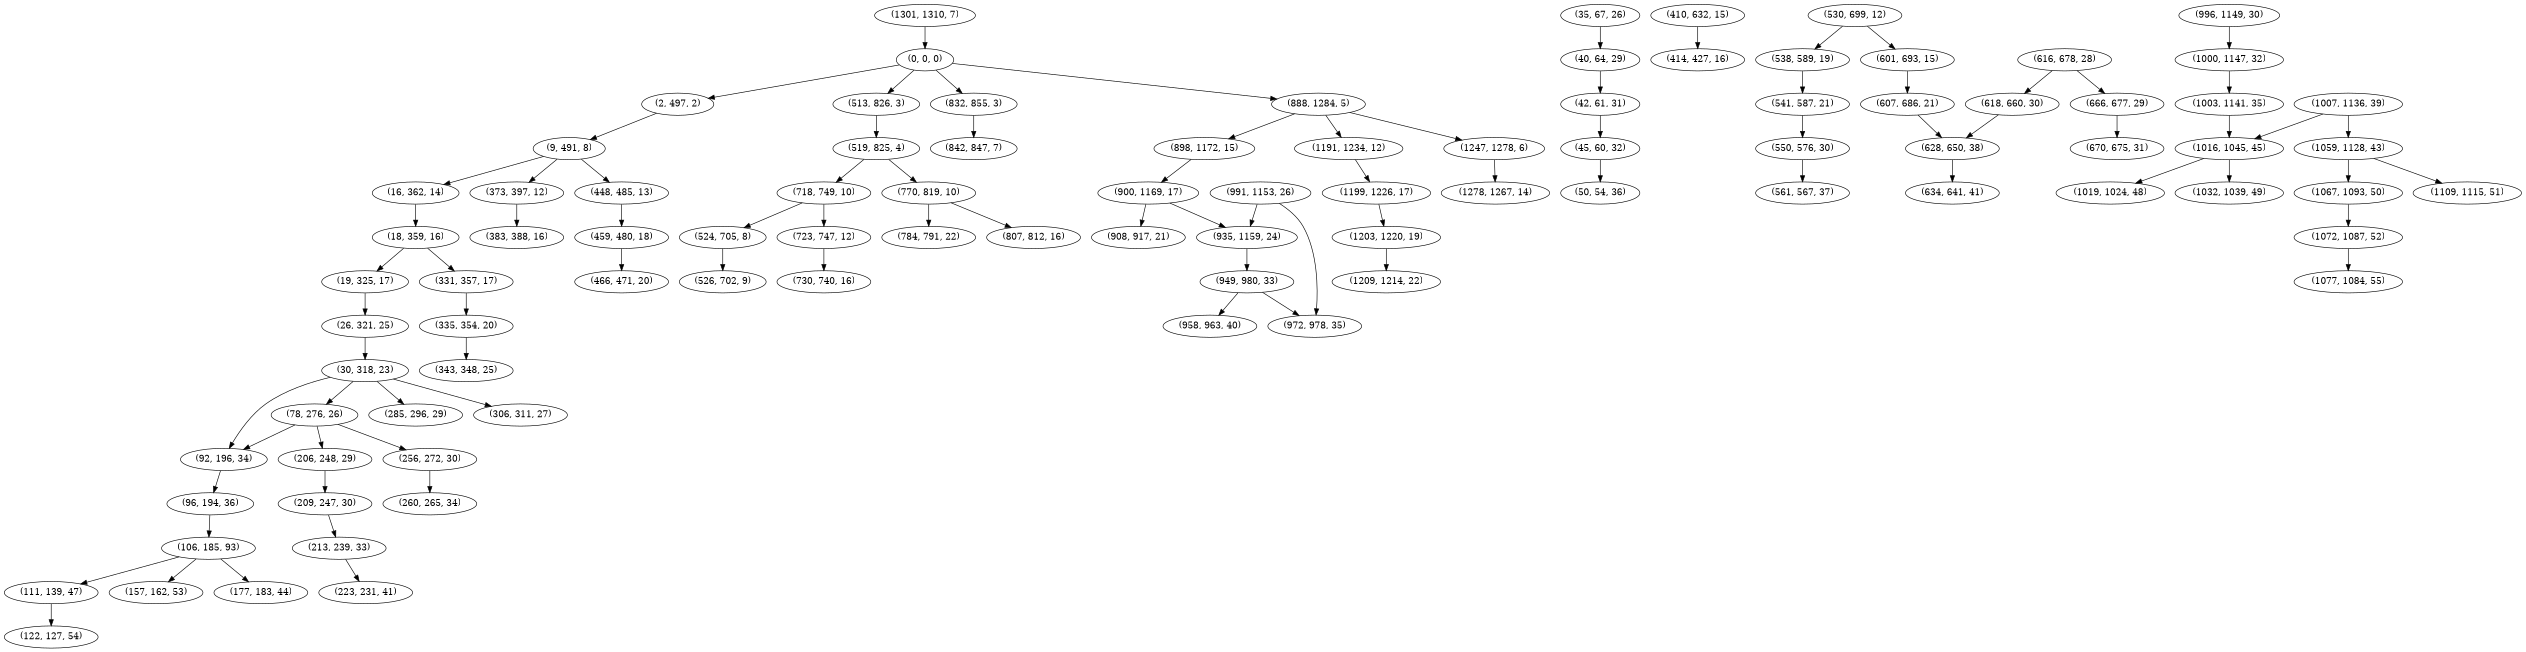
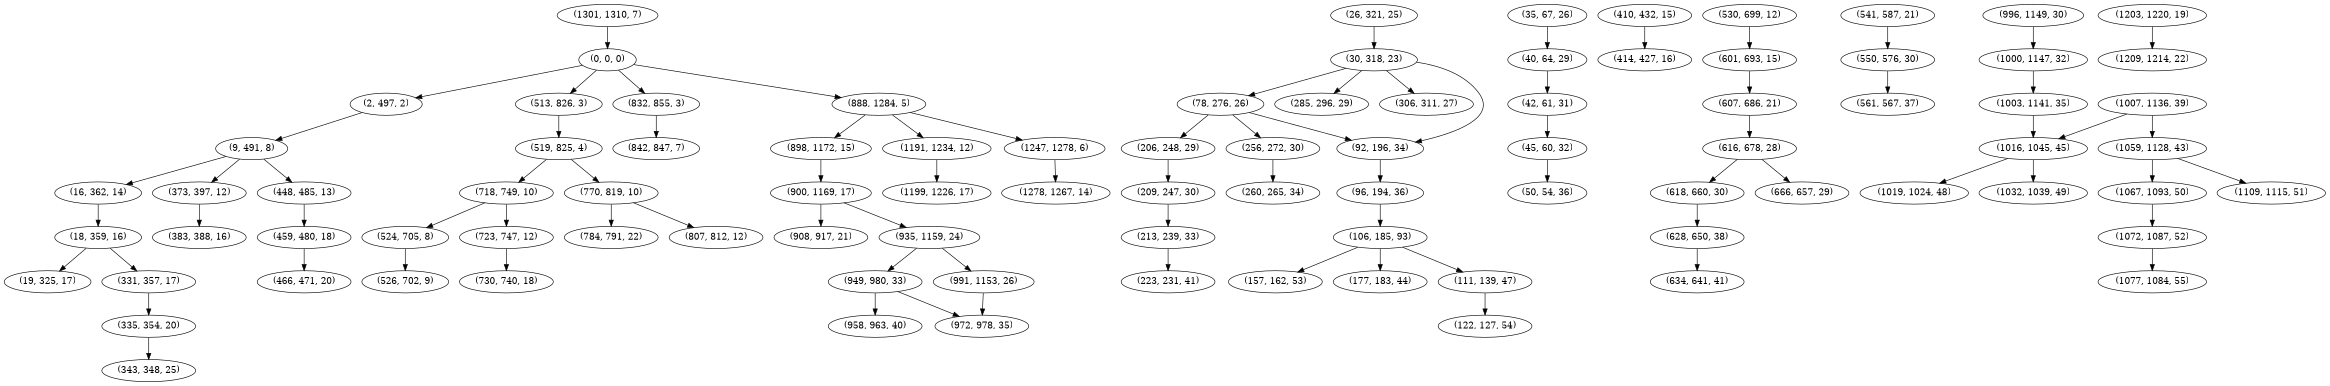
(1698, 15) -> (1645, 15)
(1803, 60) -> none
(2117, 104) -> (1802, 193)
(1928, 124) -> (1750, 123)
(2117, 149) -> none
(1255, 212) -> (954, 258)
(1381, 212) -> none
(1034, 237) -> (716, 237)
(824, 282) -> (506, 282)
(365, 301) -> none
